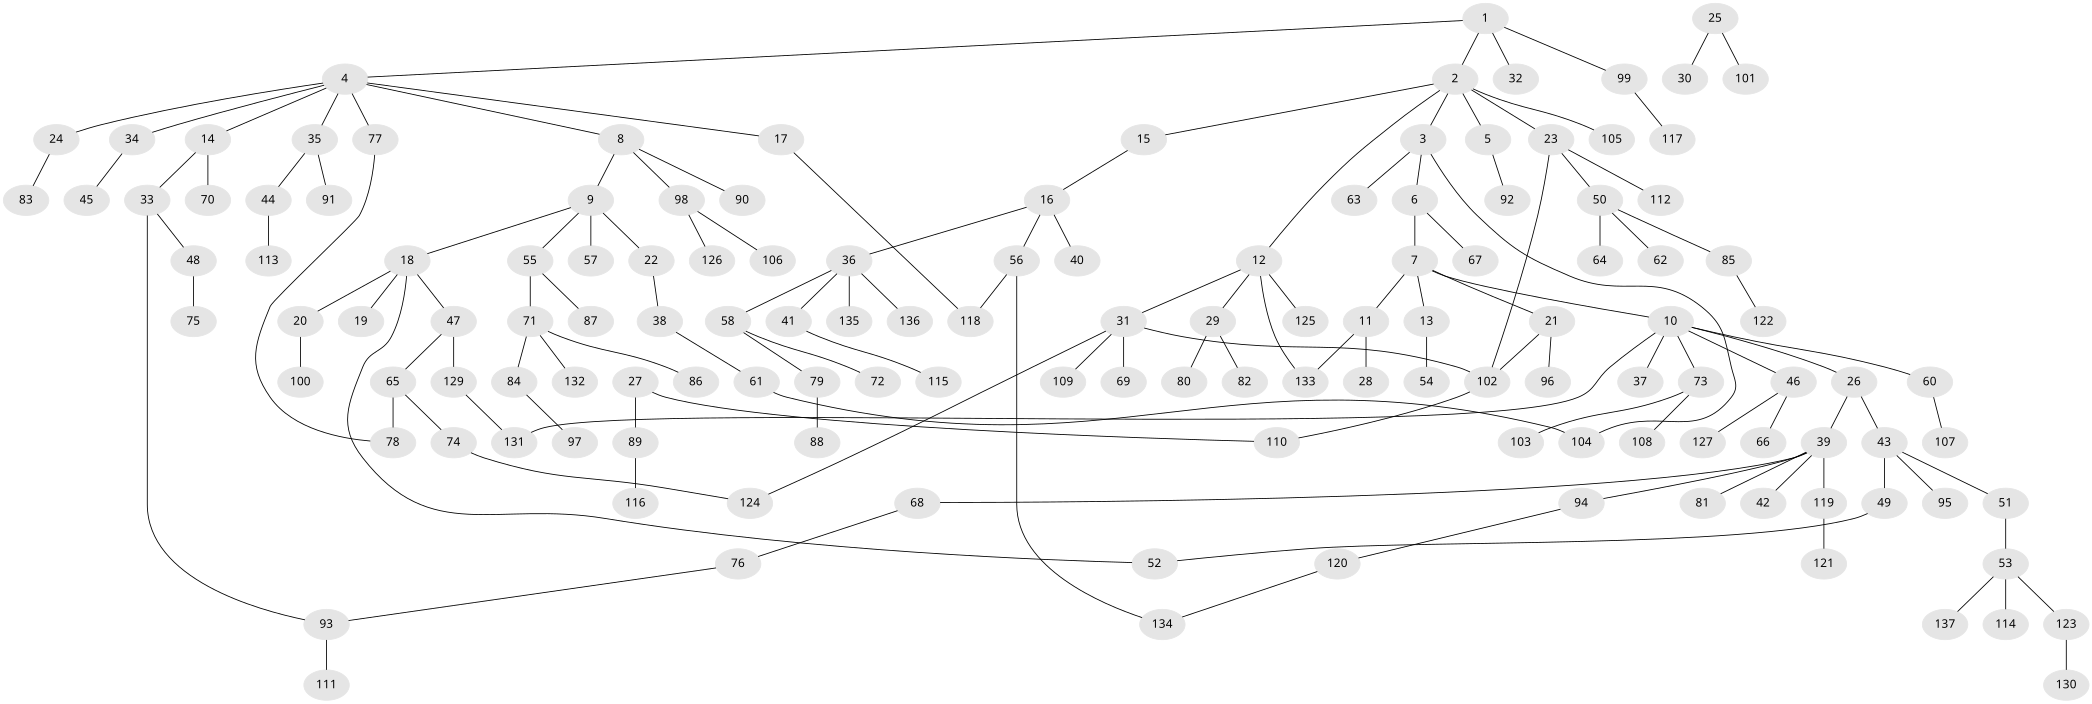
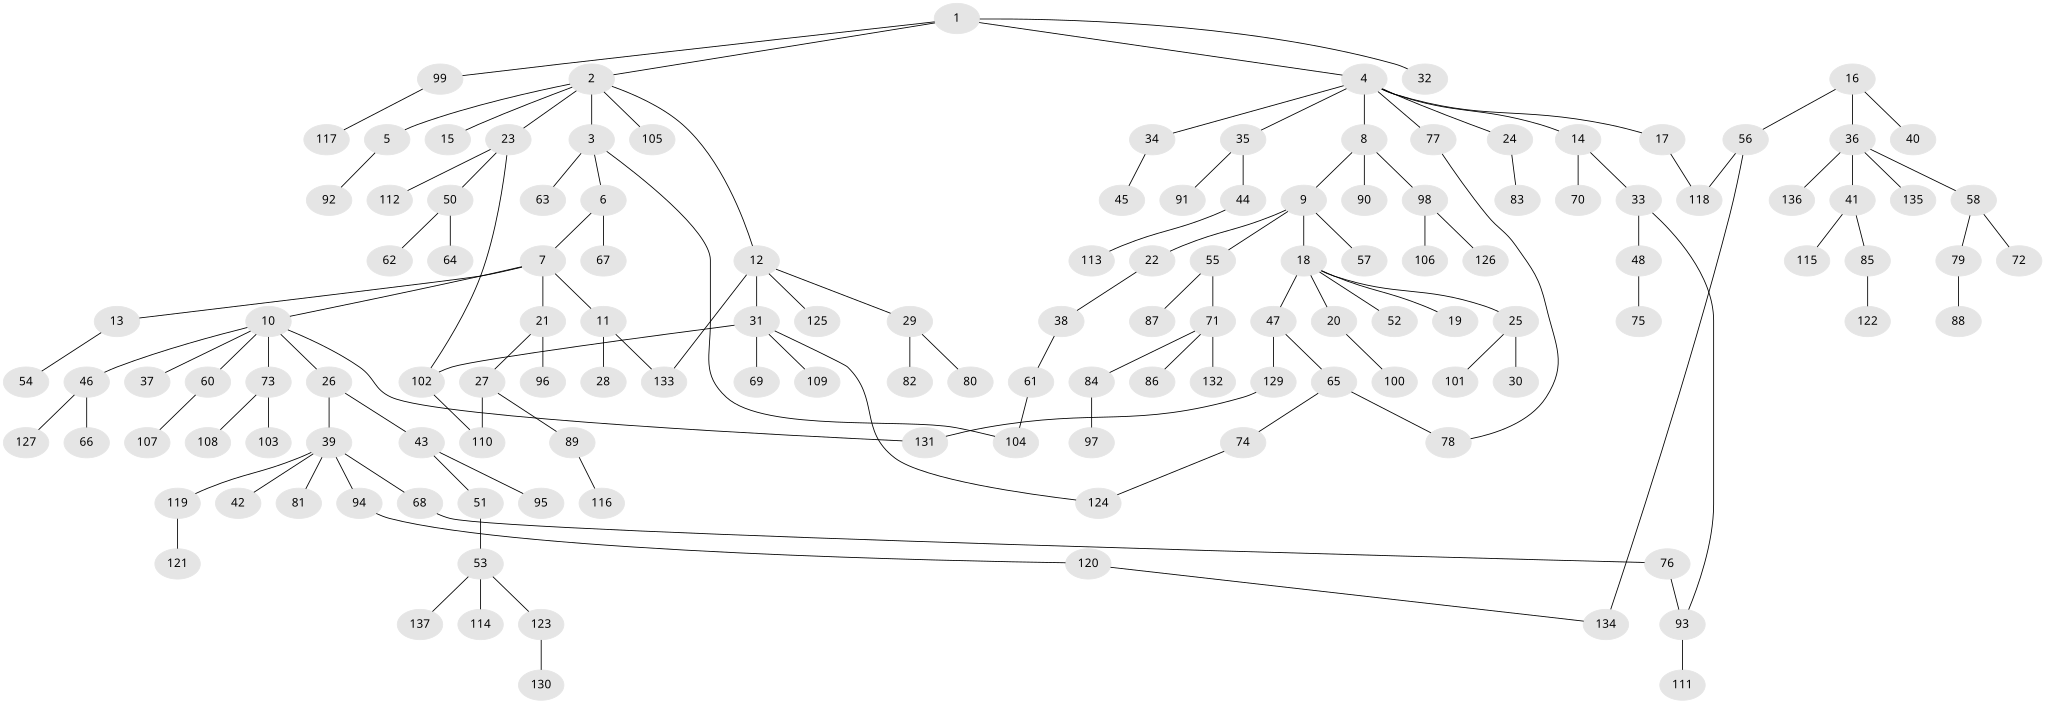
(1095, 170) -> none
(1664, 231) -> (1860, 231)
none -> (1410, 291)
(1520, 352) -> (514, 350)
(1884, 503) -> none
